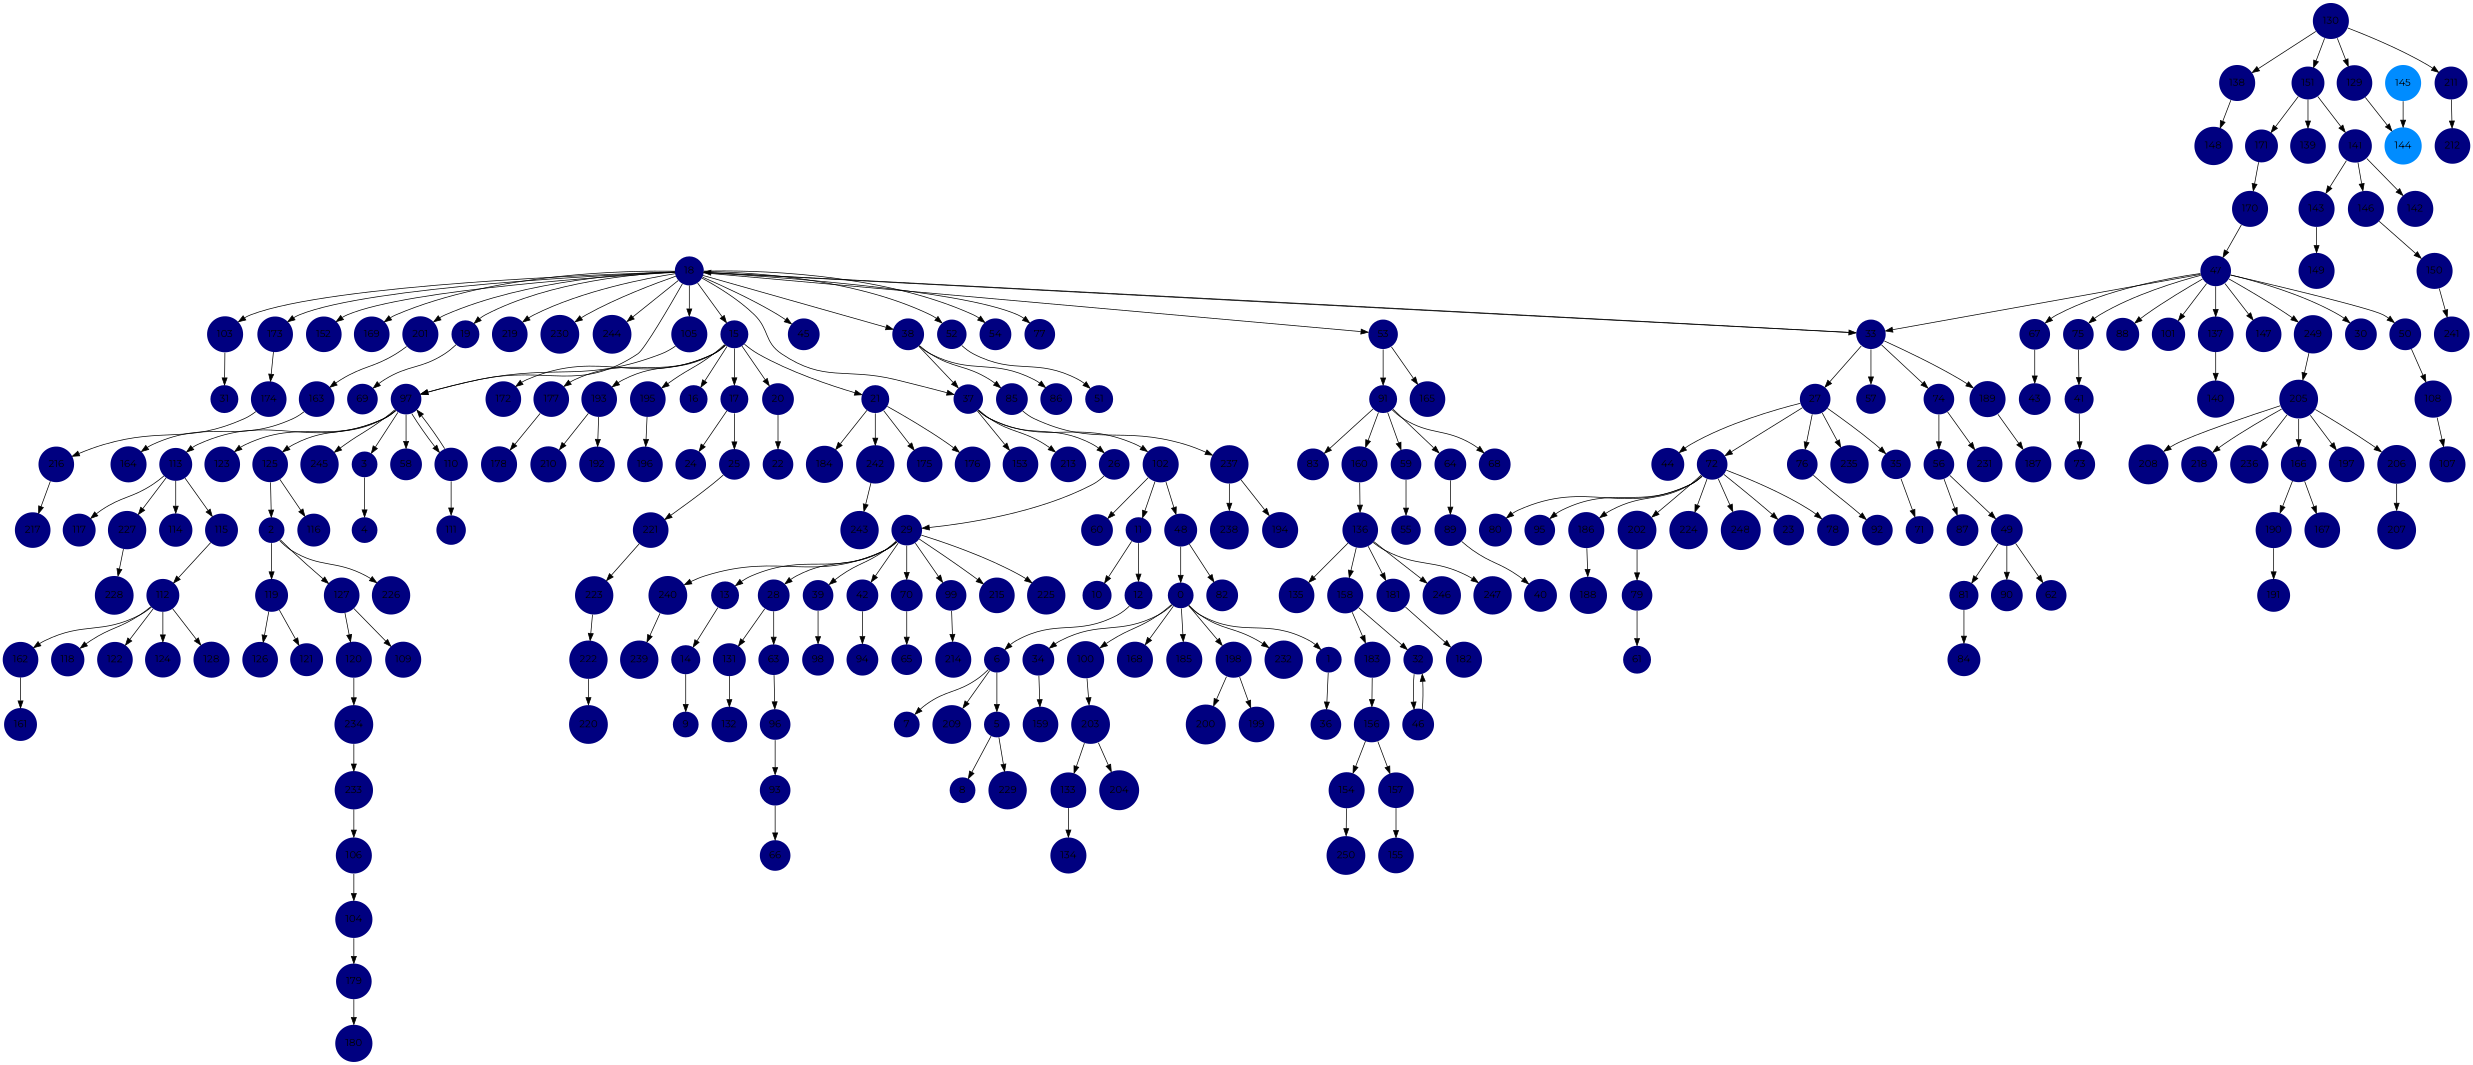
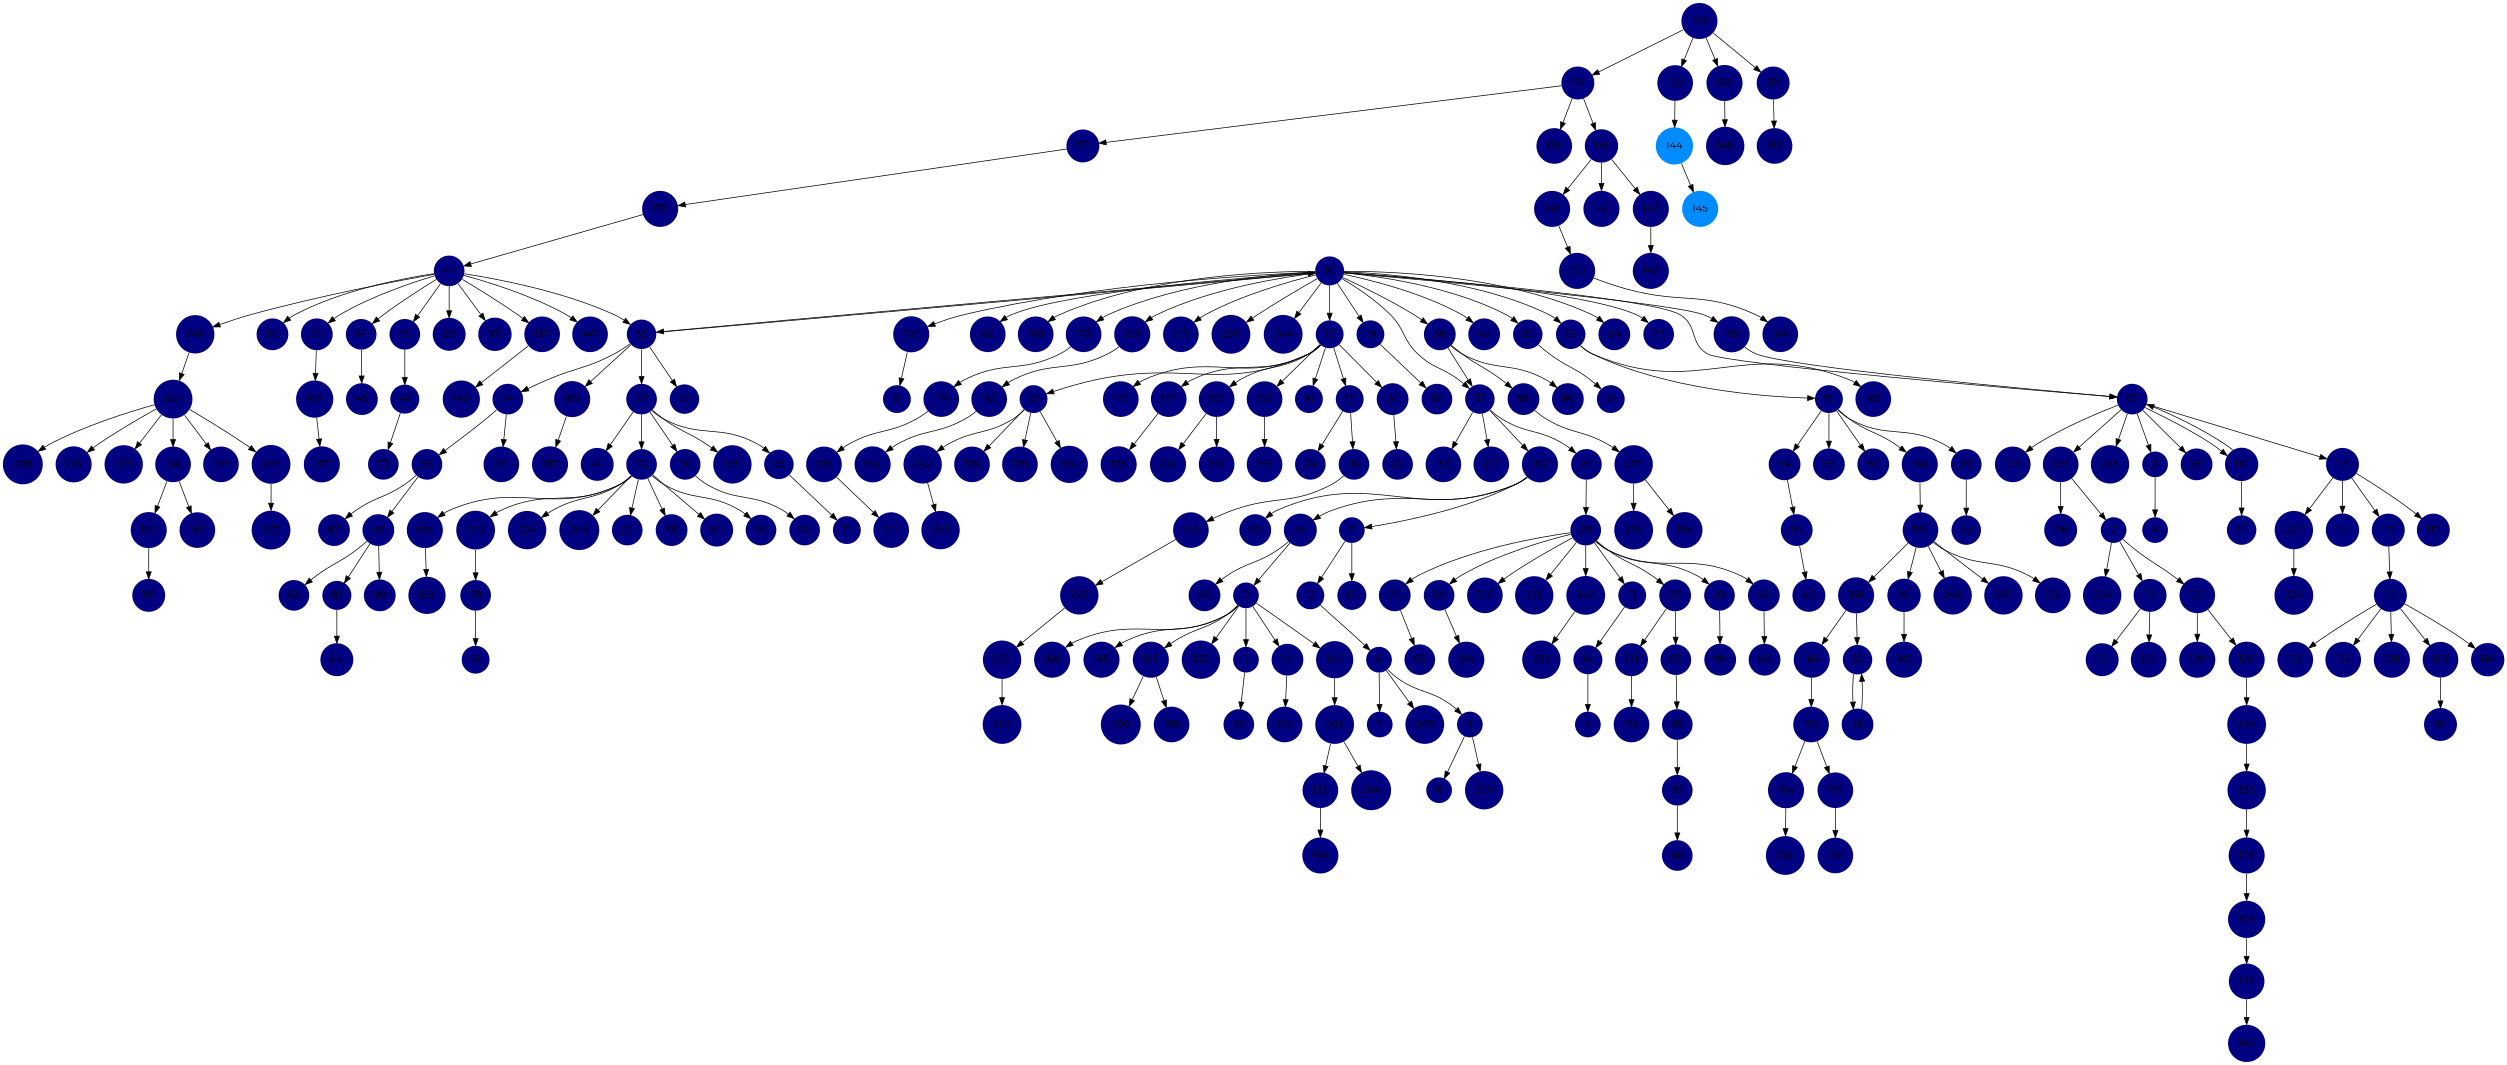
(2403, 111) -> (1686, 174)
